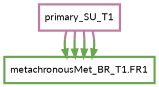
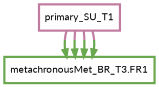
(79, 70) -> (79, 70)
